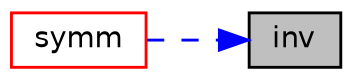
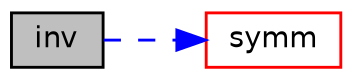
(183, 40) -> (140, 40)
